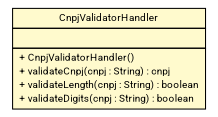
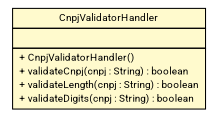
(95, 71) -> (104, 71)
